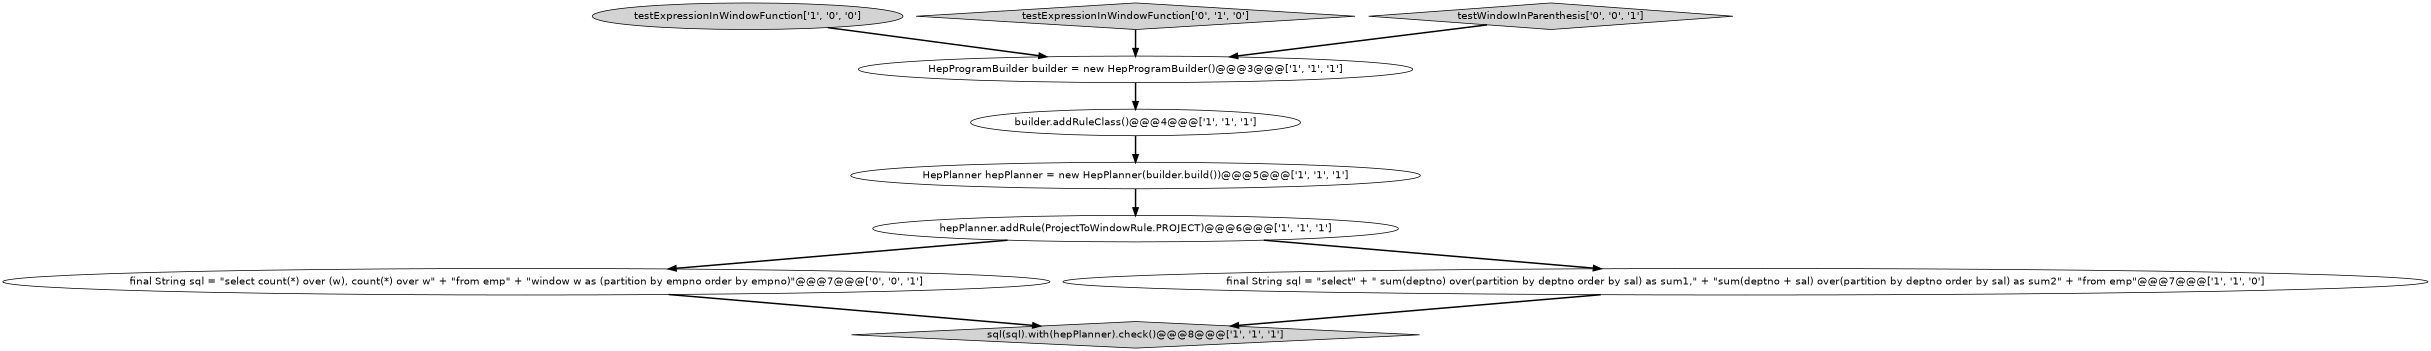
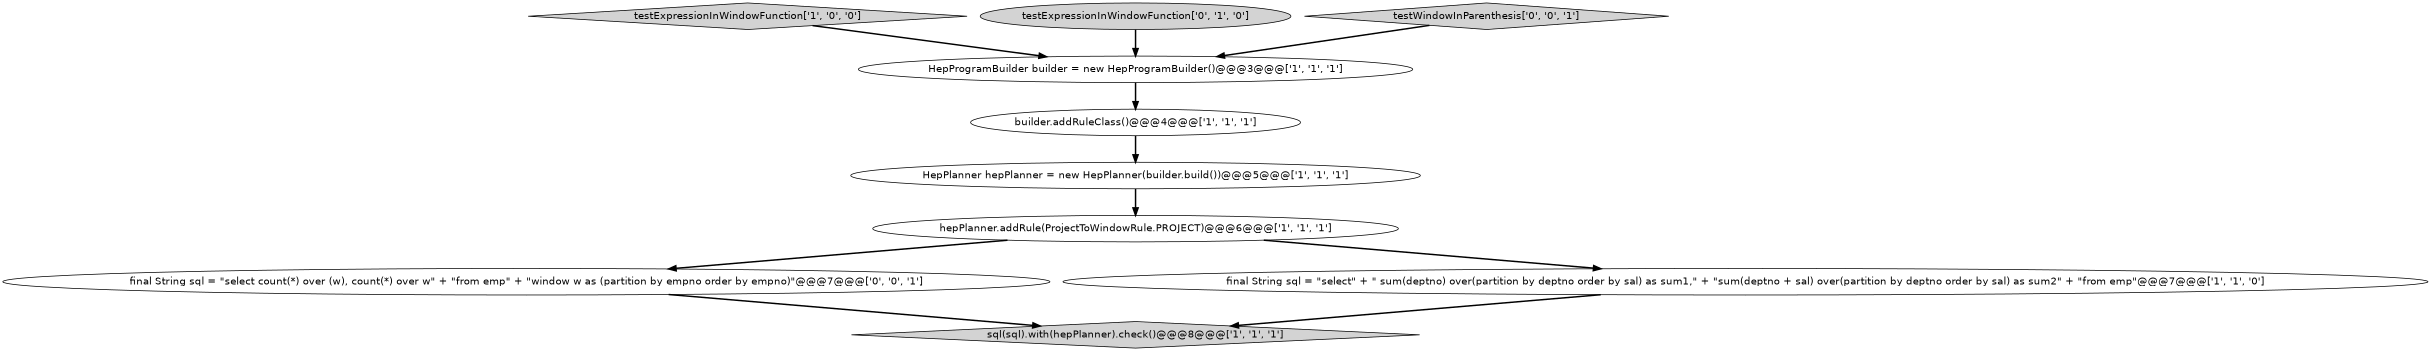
(748, 16) -> (748, 16)
(1136, 16) -> (1136, 16)
